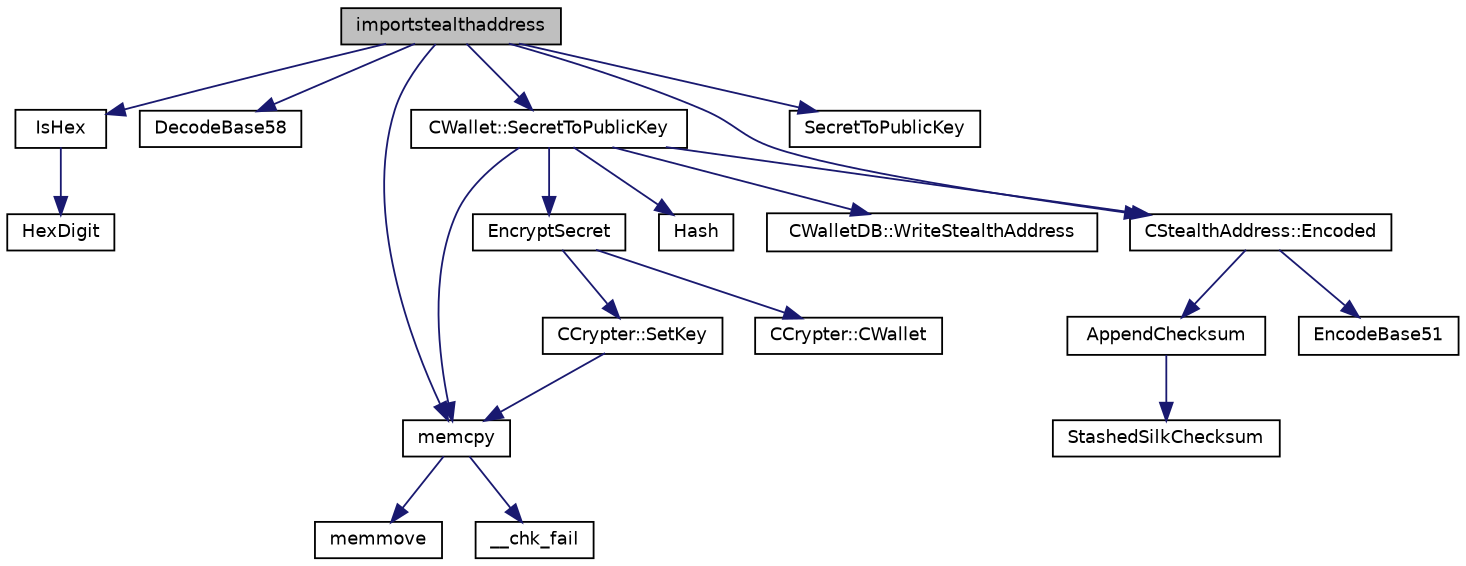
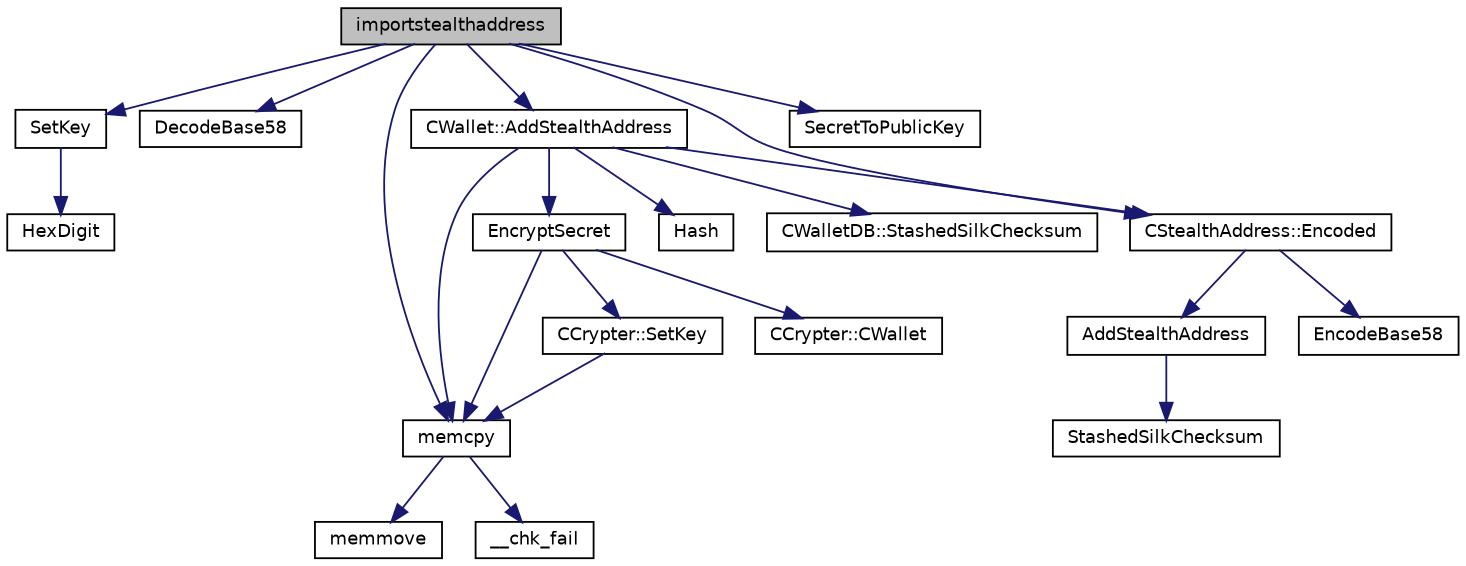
(61, 129) -> (61, 129)
(549, 129) -> (549, 129)
(932, 232) -> (932, 232)
none -> (507, 327)
(1166, 336) -> (1166, 336)
(1379, 336) -> (1379, 336)
